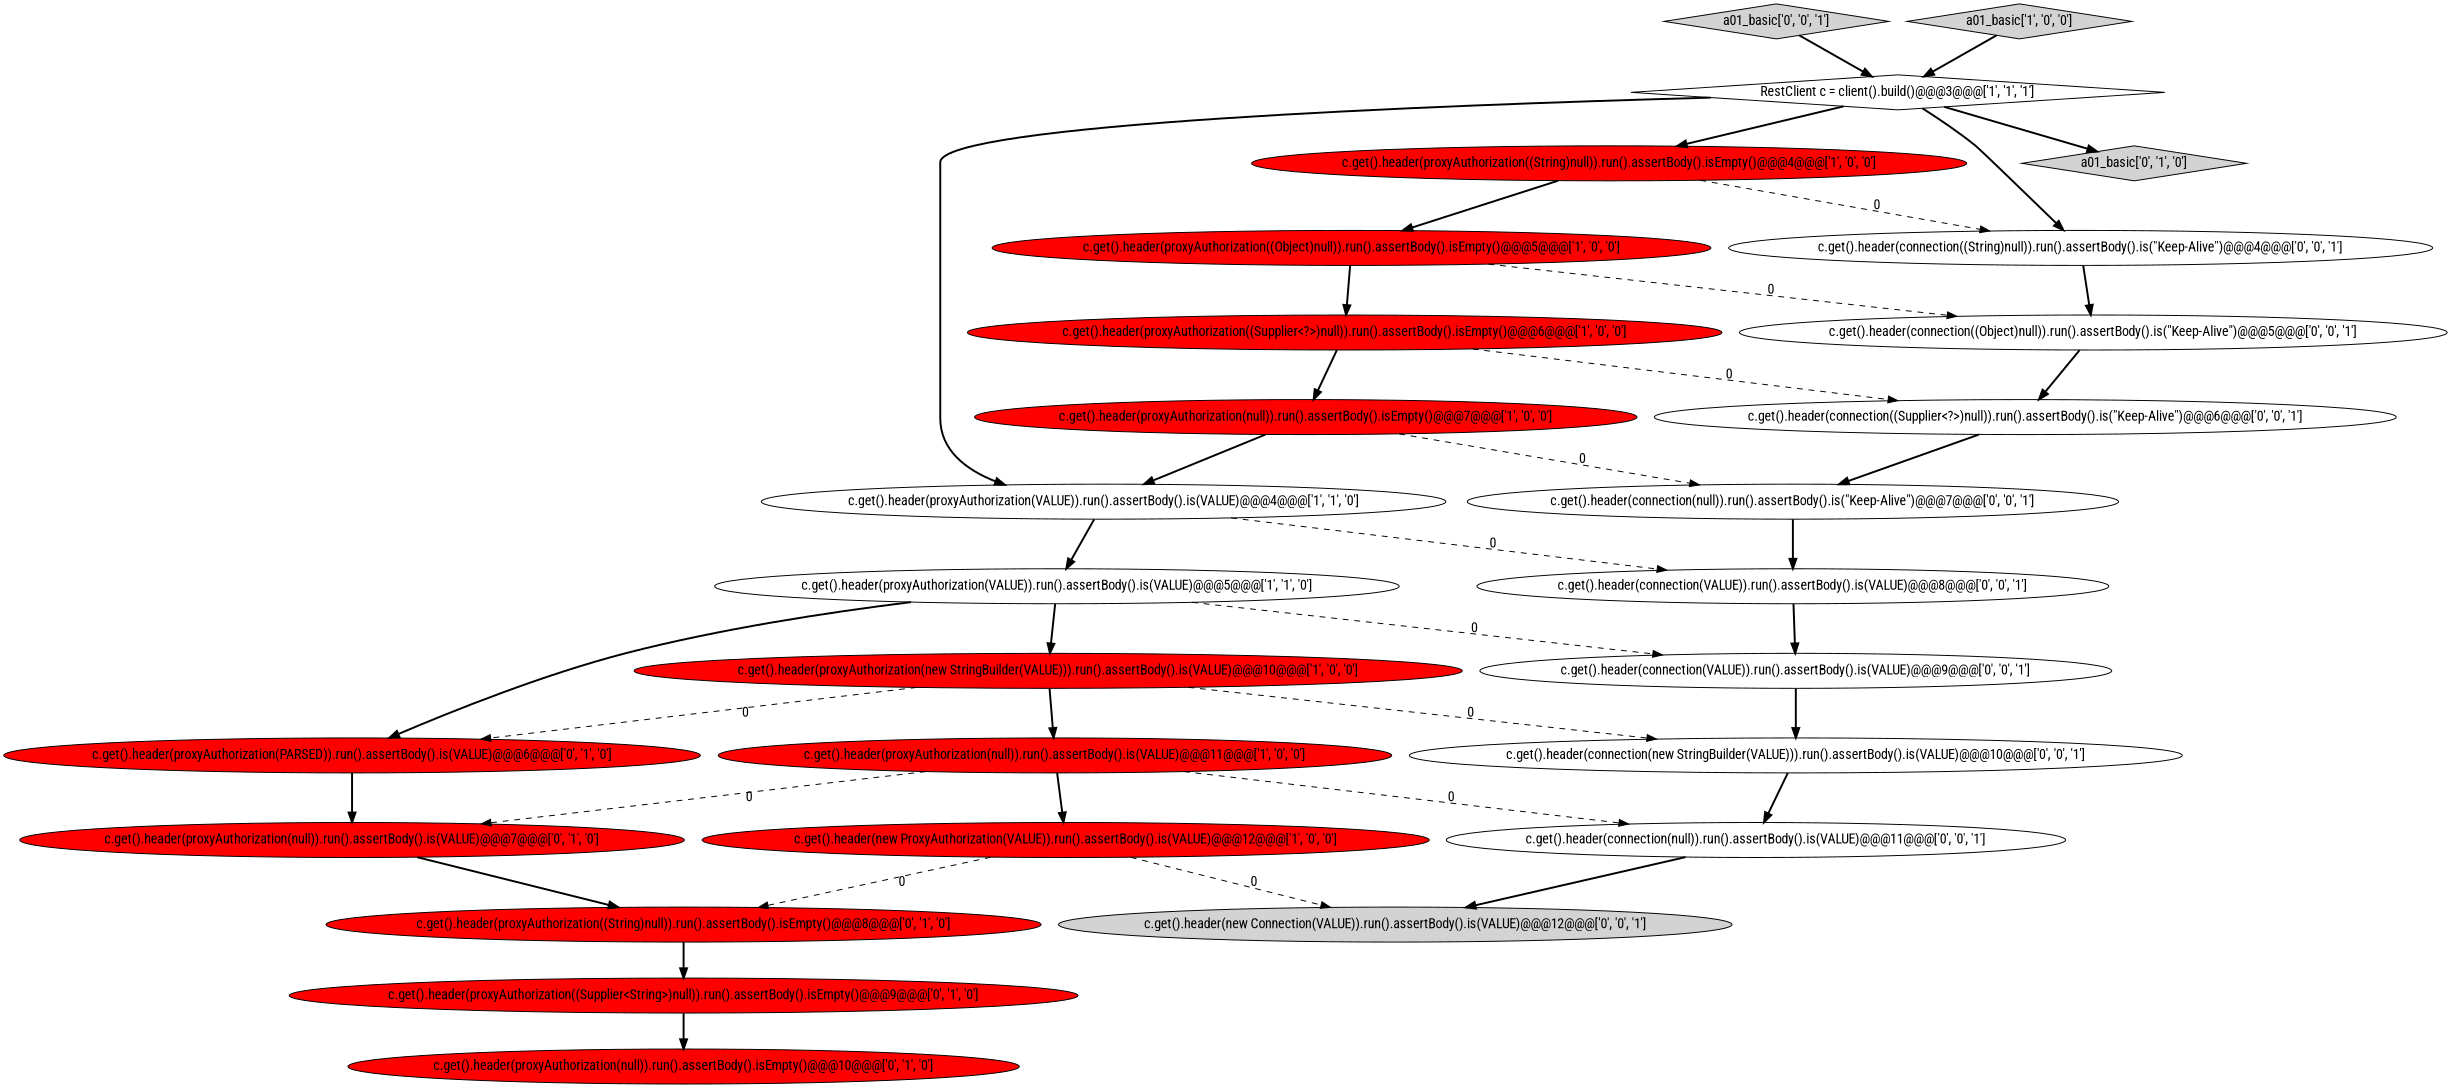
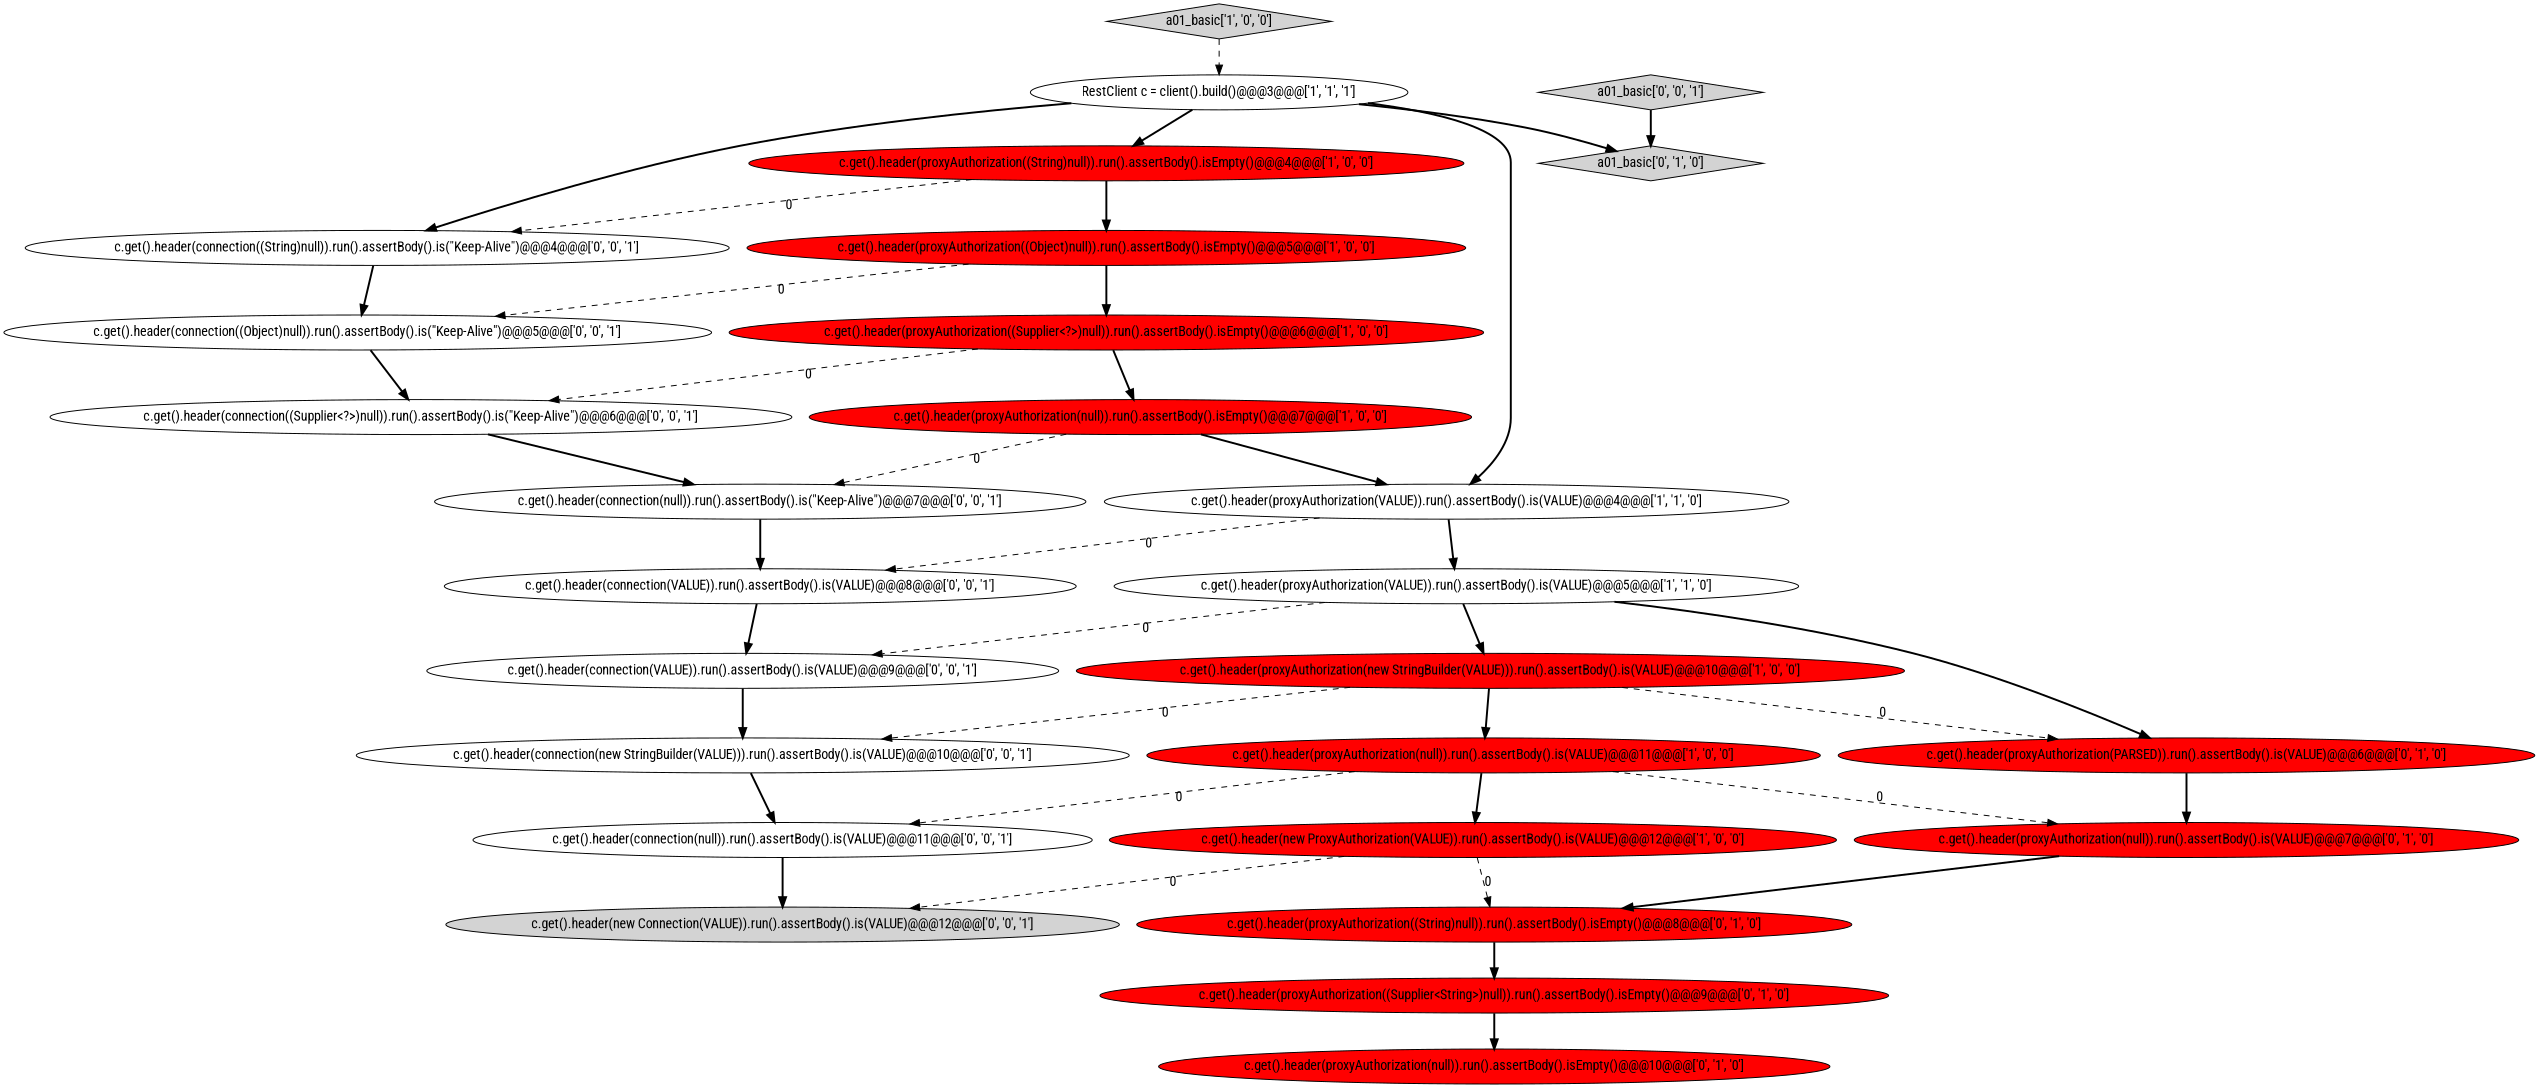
(1831, 54) -> (1651, 123)
(1965, 54) -> (1219, 52)
(1898, 92) -> (1219, 92)
